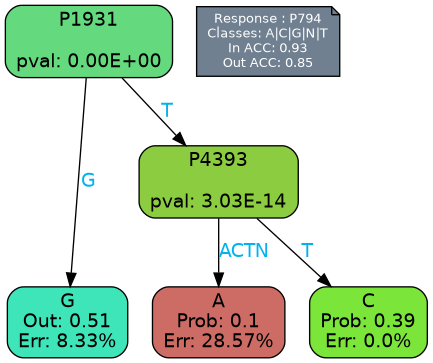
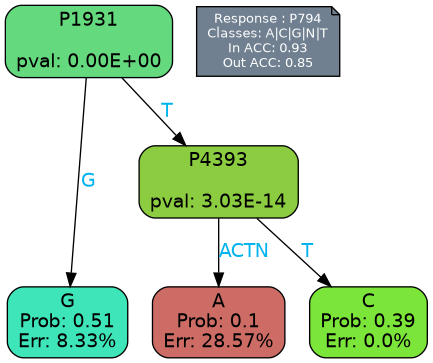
(68, 322) -> (68, 322)
